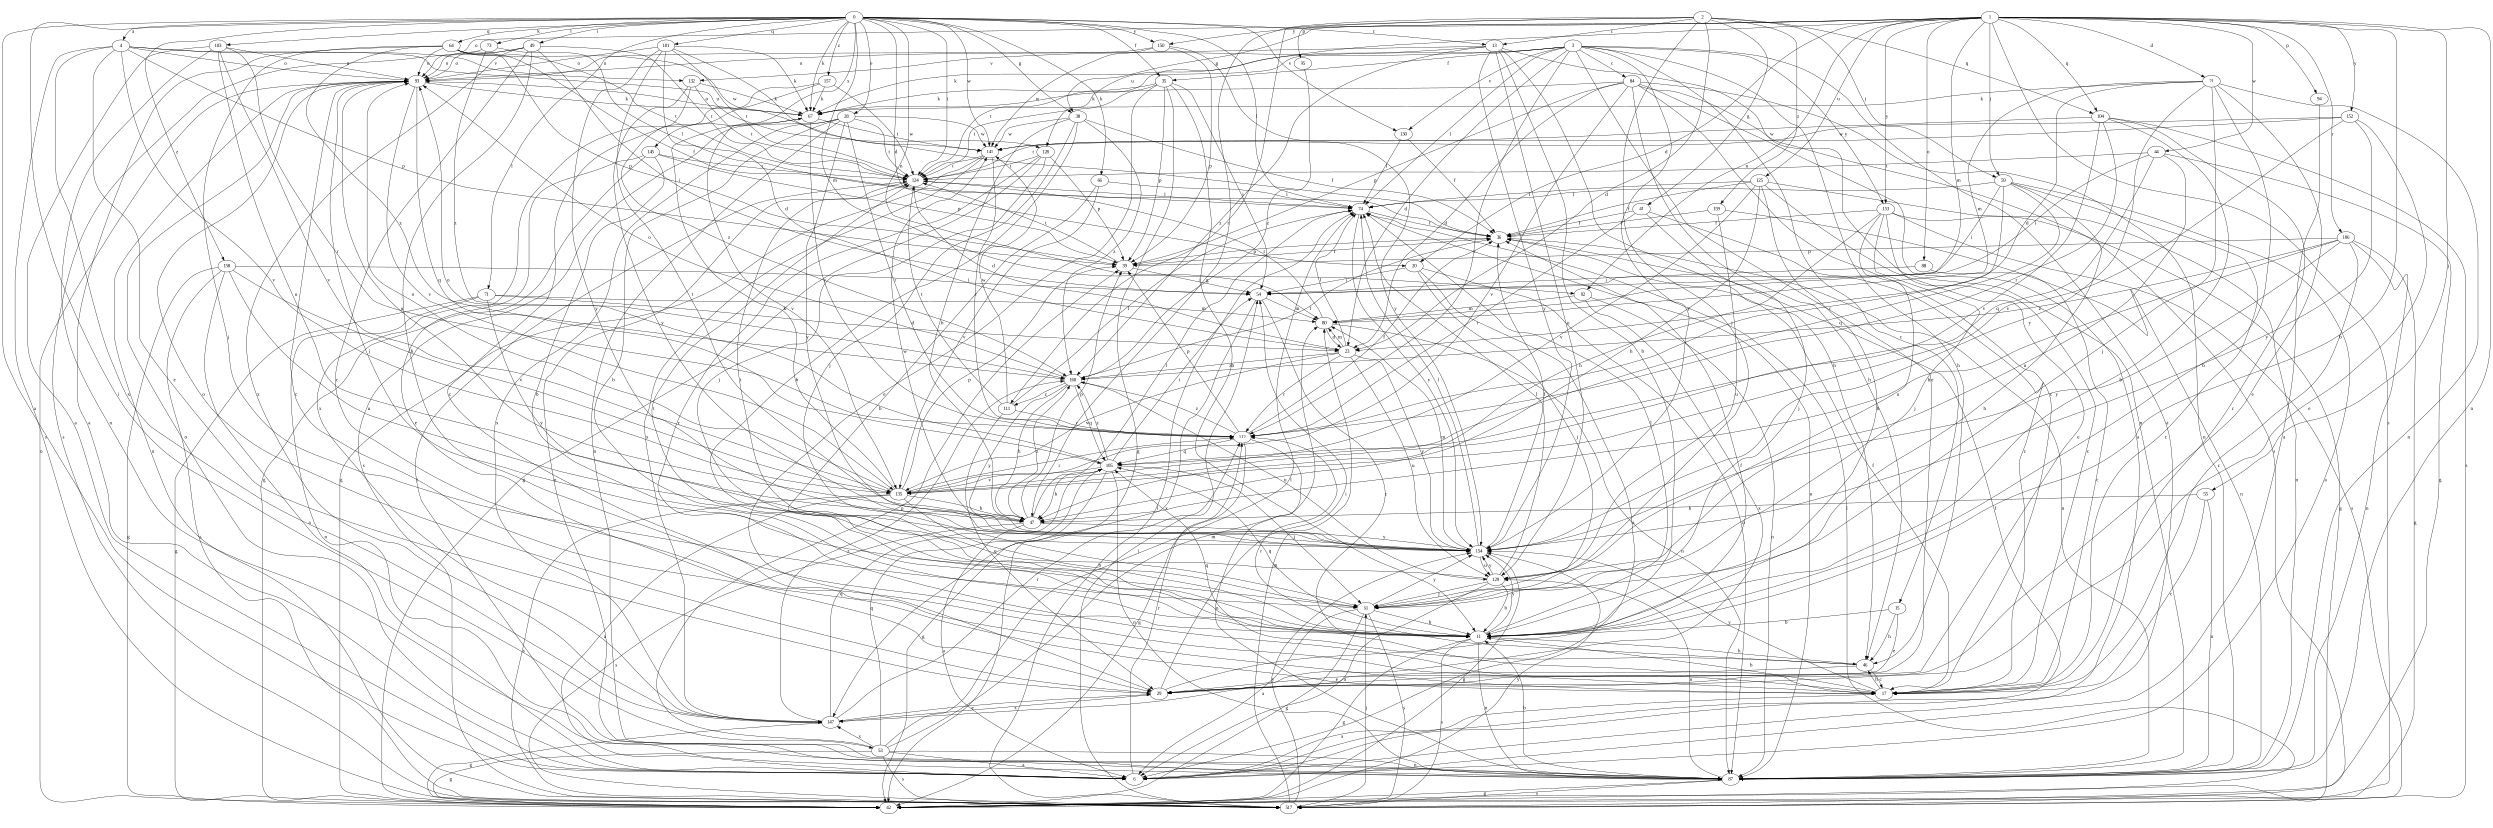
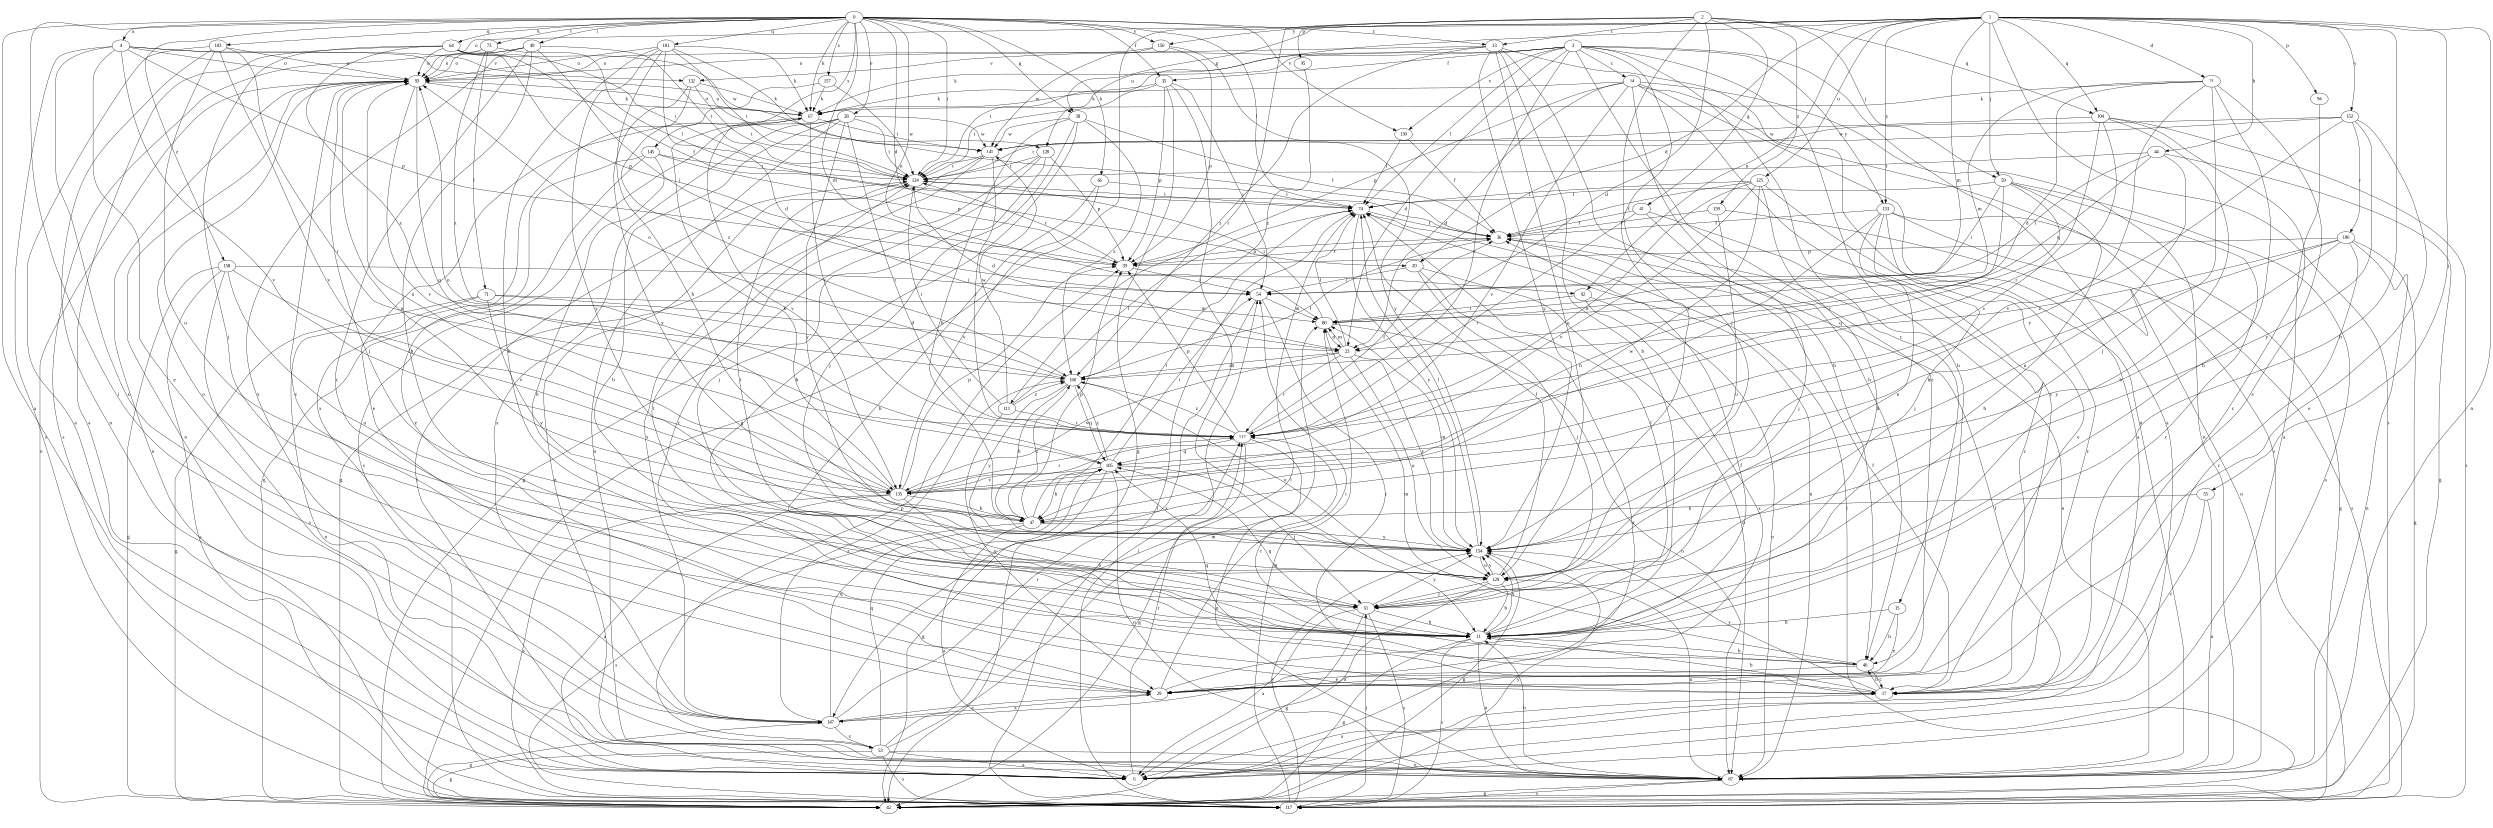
(2262, 28) -> (2359, 176)
(962, 43) -> none
(1632, 81) -> (1632, 81)
(2254, 81) -> (2254, 81)
(1223, 84) -> (832, 386)
(579, 85) -> (474, 168)
(1924, 266) -> none
(693, 295) -> (693, 295)
(1471, 309) -> (1471, 309)
(1631, 352) -> (1631, 352)
(1041, 394) -> (1036, 391)
(1679, 394) -> (1743, 306)
(1542, 415) -> none
(501, 433) -> (704, 530)
(828, 434) -> (460, 492)
(957, 496) -> none
(843, 520) -> (845, 538)
(2296, 536) -> (1536, 342)
none -> (760, 545)
(2321, 577) -> none
(819, 591) -> none
none -> (1529, 600)
(857, 737) -> (851, 740)
(1289, 808) -> (1289, 808)
